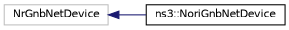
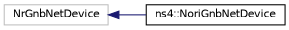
(216, 15) -> (216, 15)
